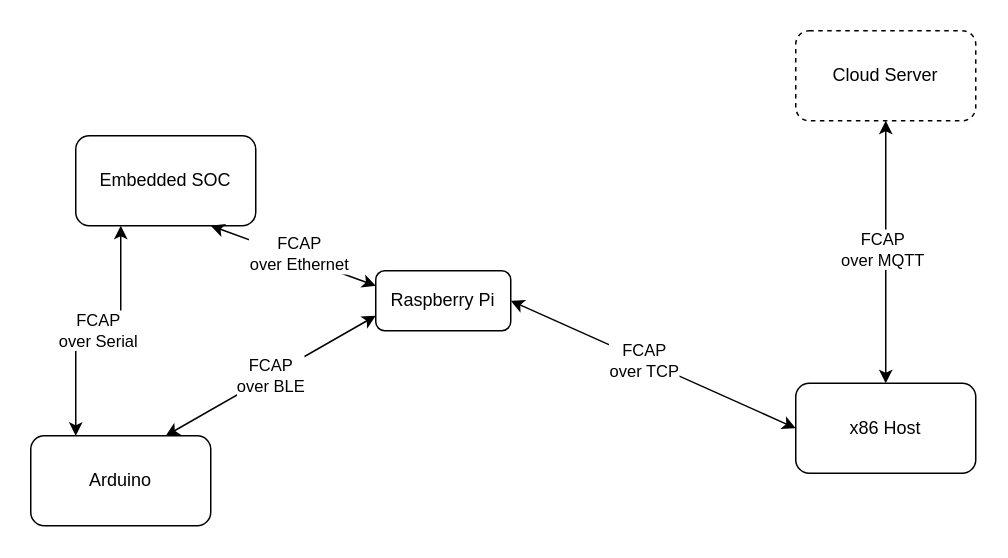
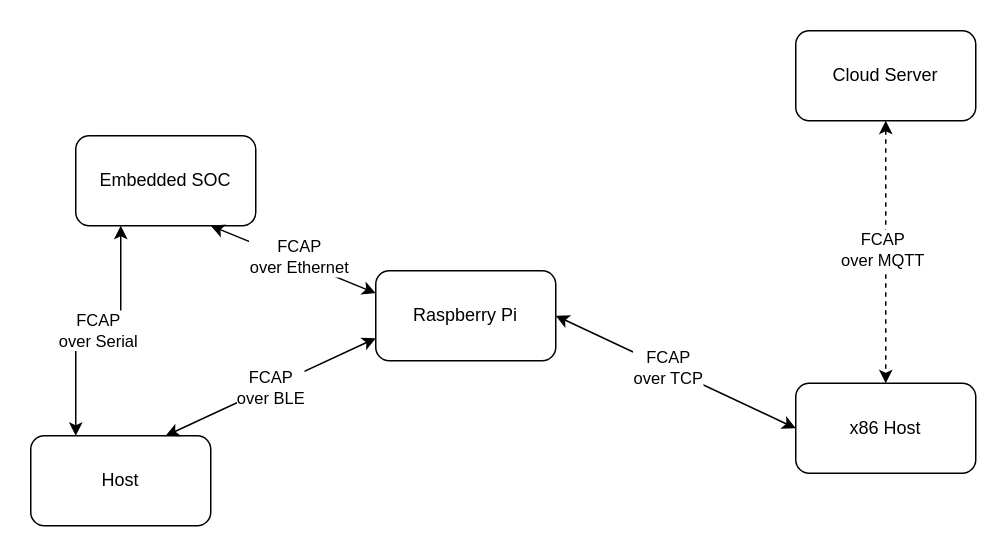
(886, 76) -> (886, 76)
(443, 301) -> (466, 316)
(886, 320) -> (886, 320)
(121, 481) -> (121, 481)
